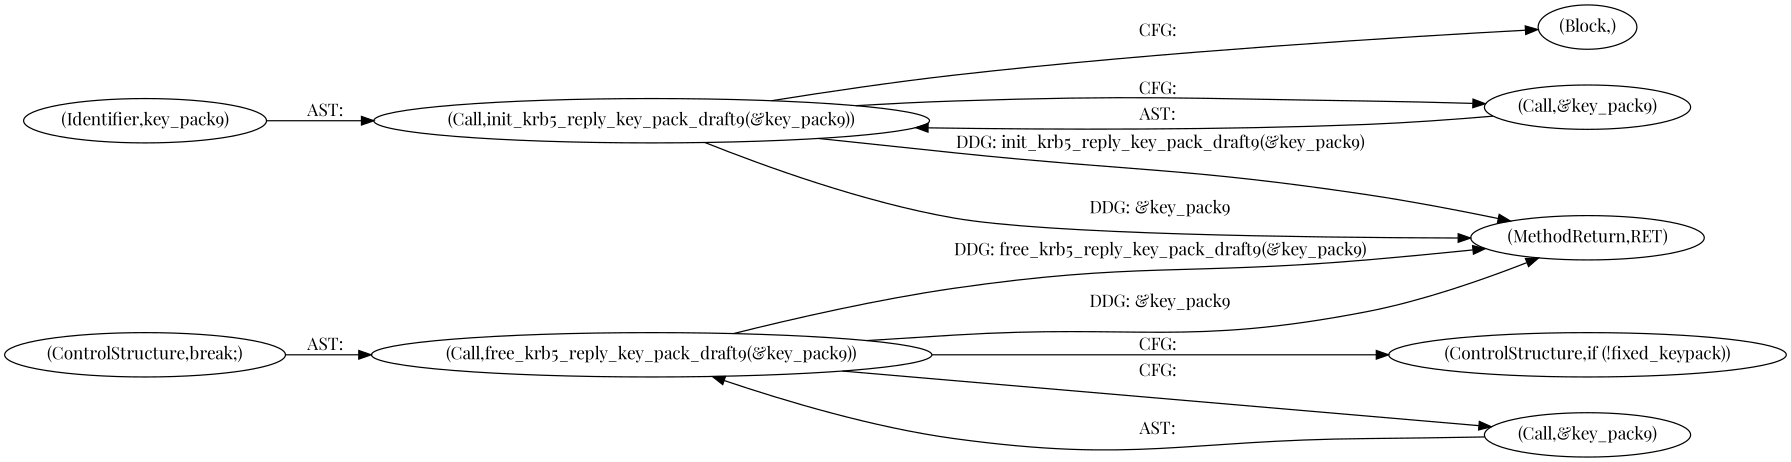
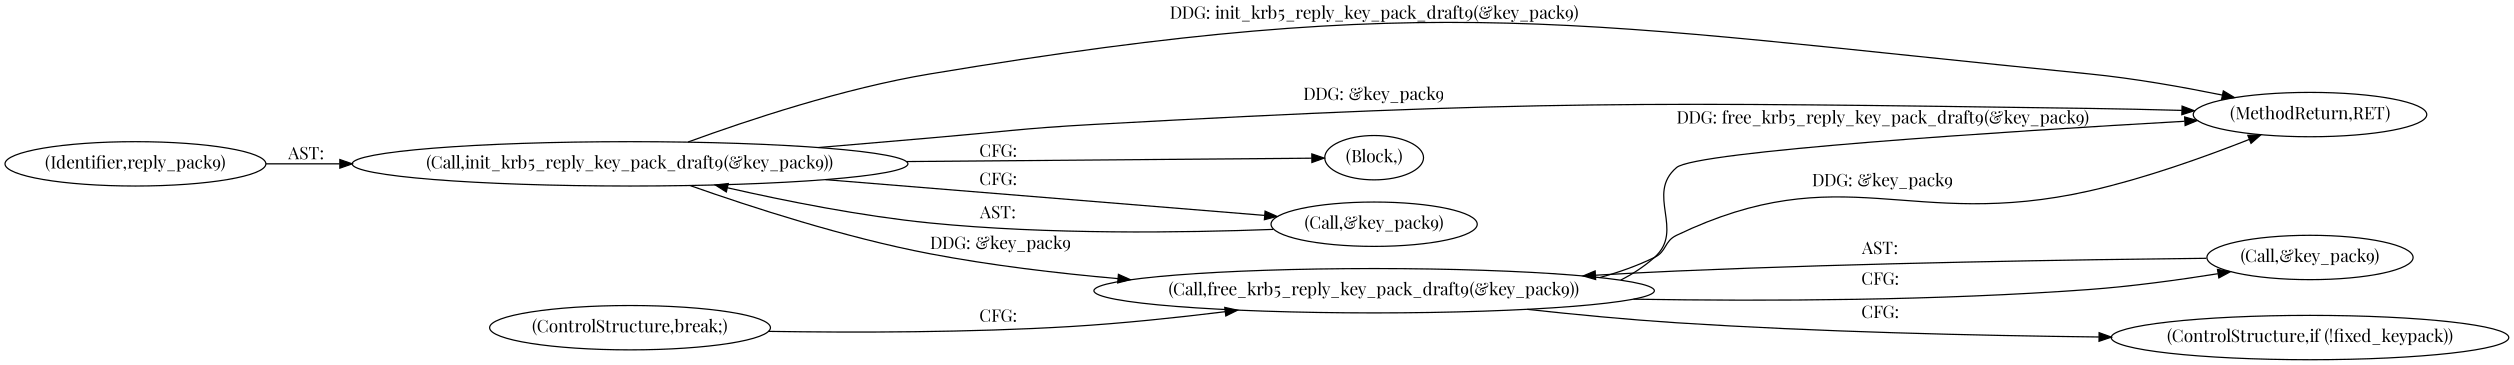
(145, 121) -> (135, 164)
none -> (901, 248)
(328, 346) -> (1001, 317)
